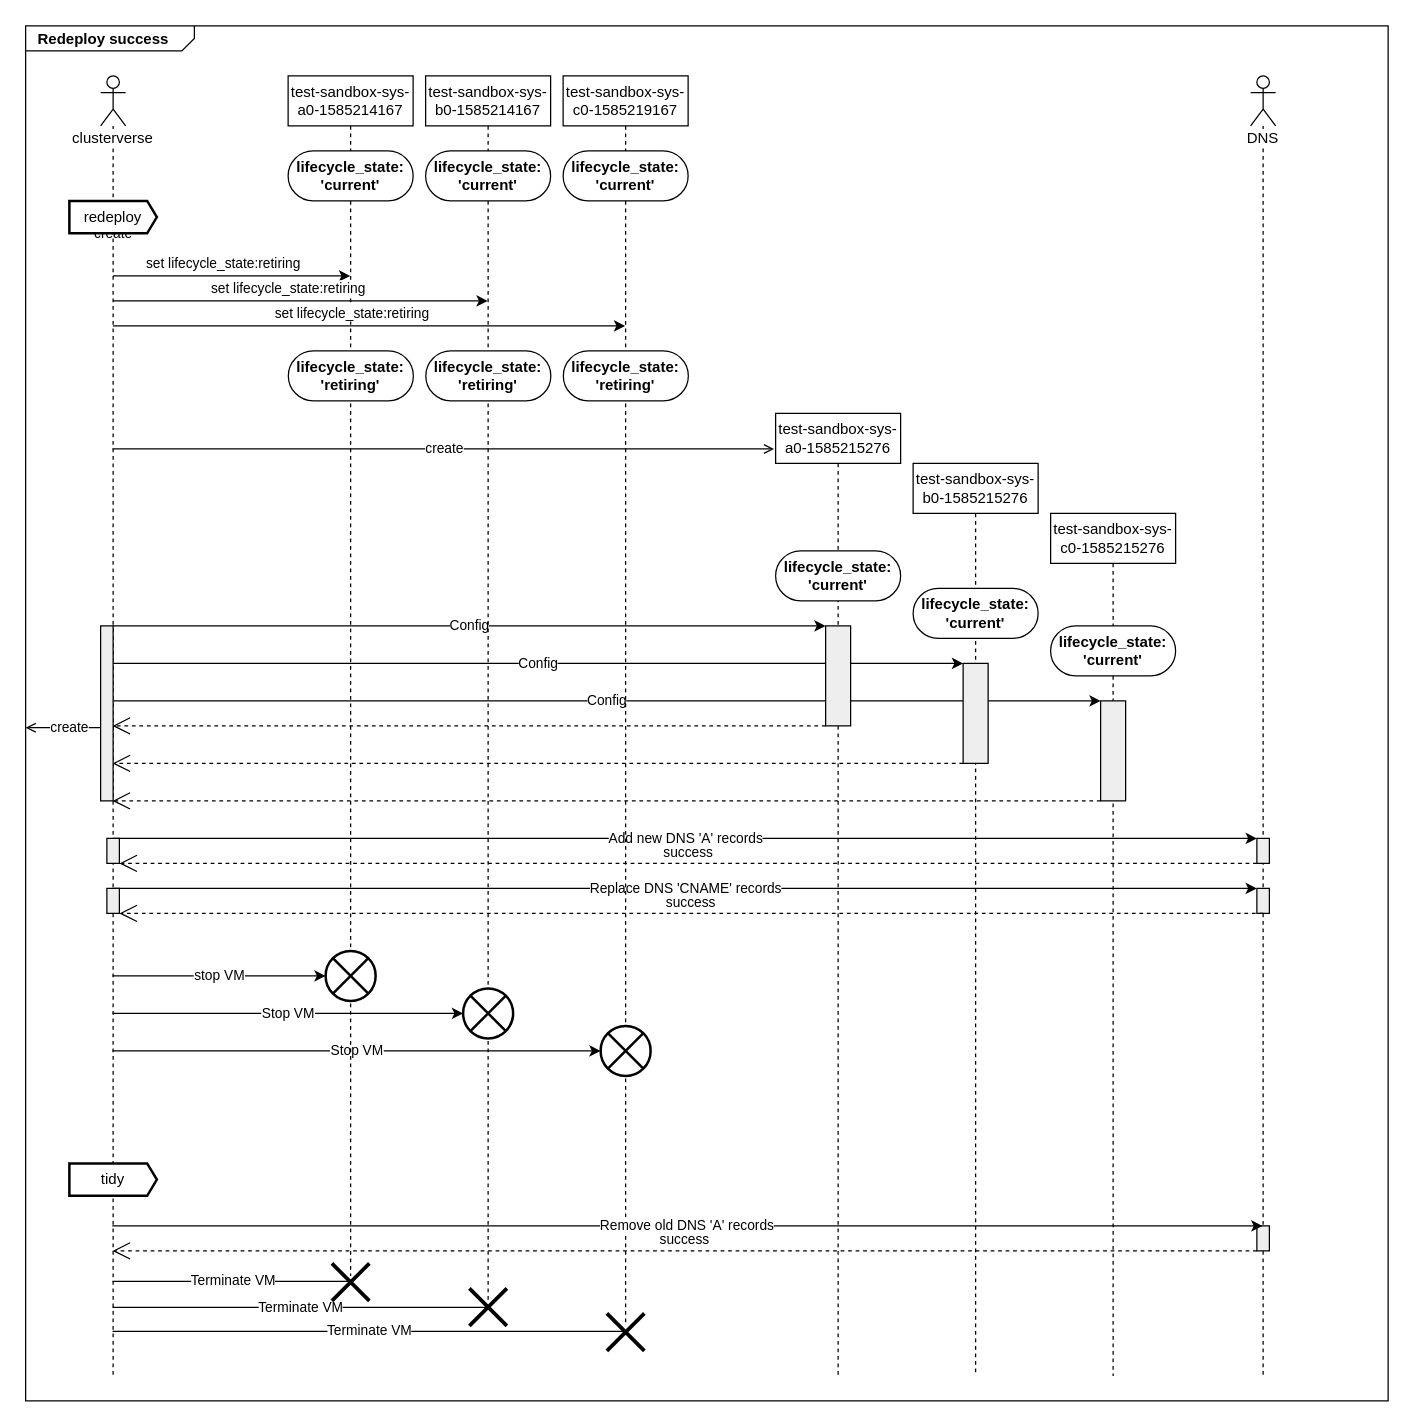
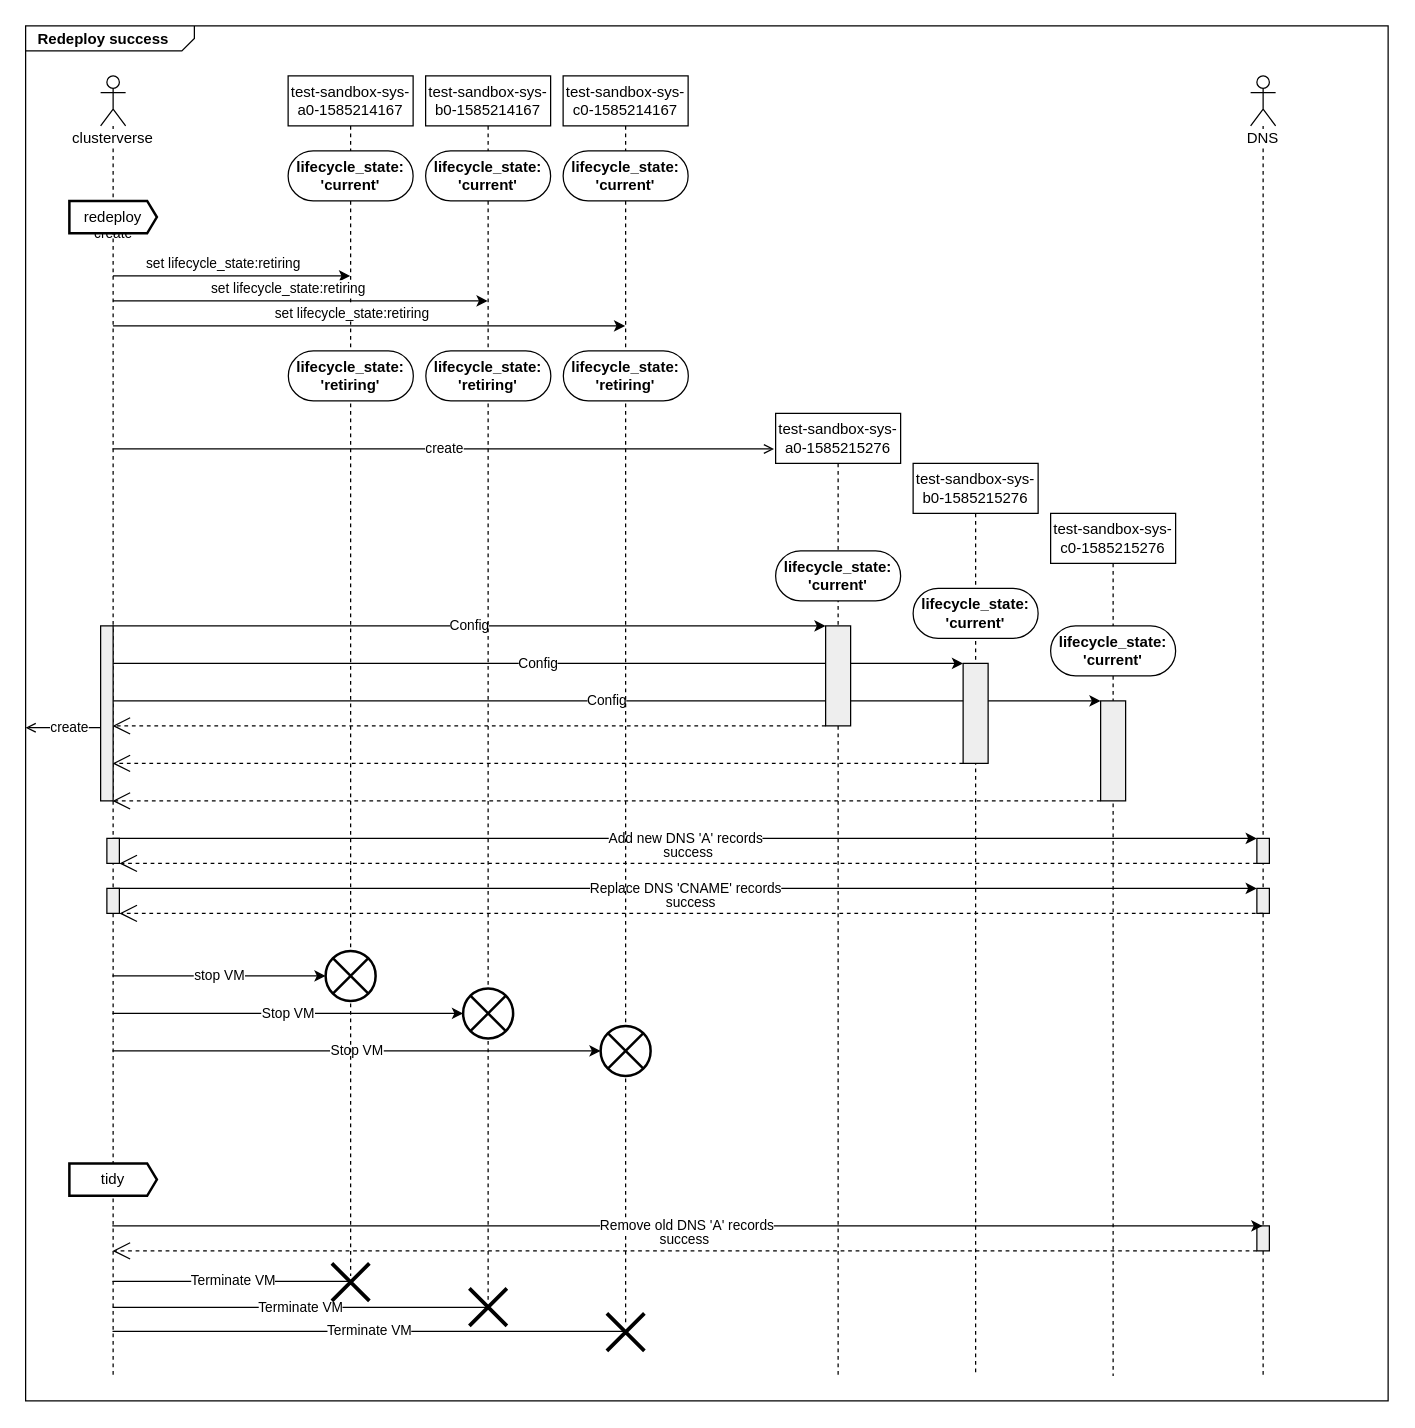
(626, 101) -> (626, 101)
